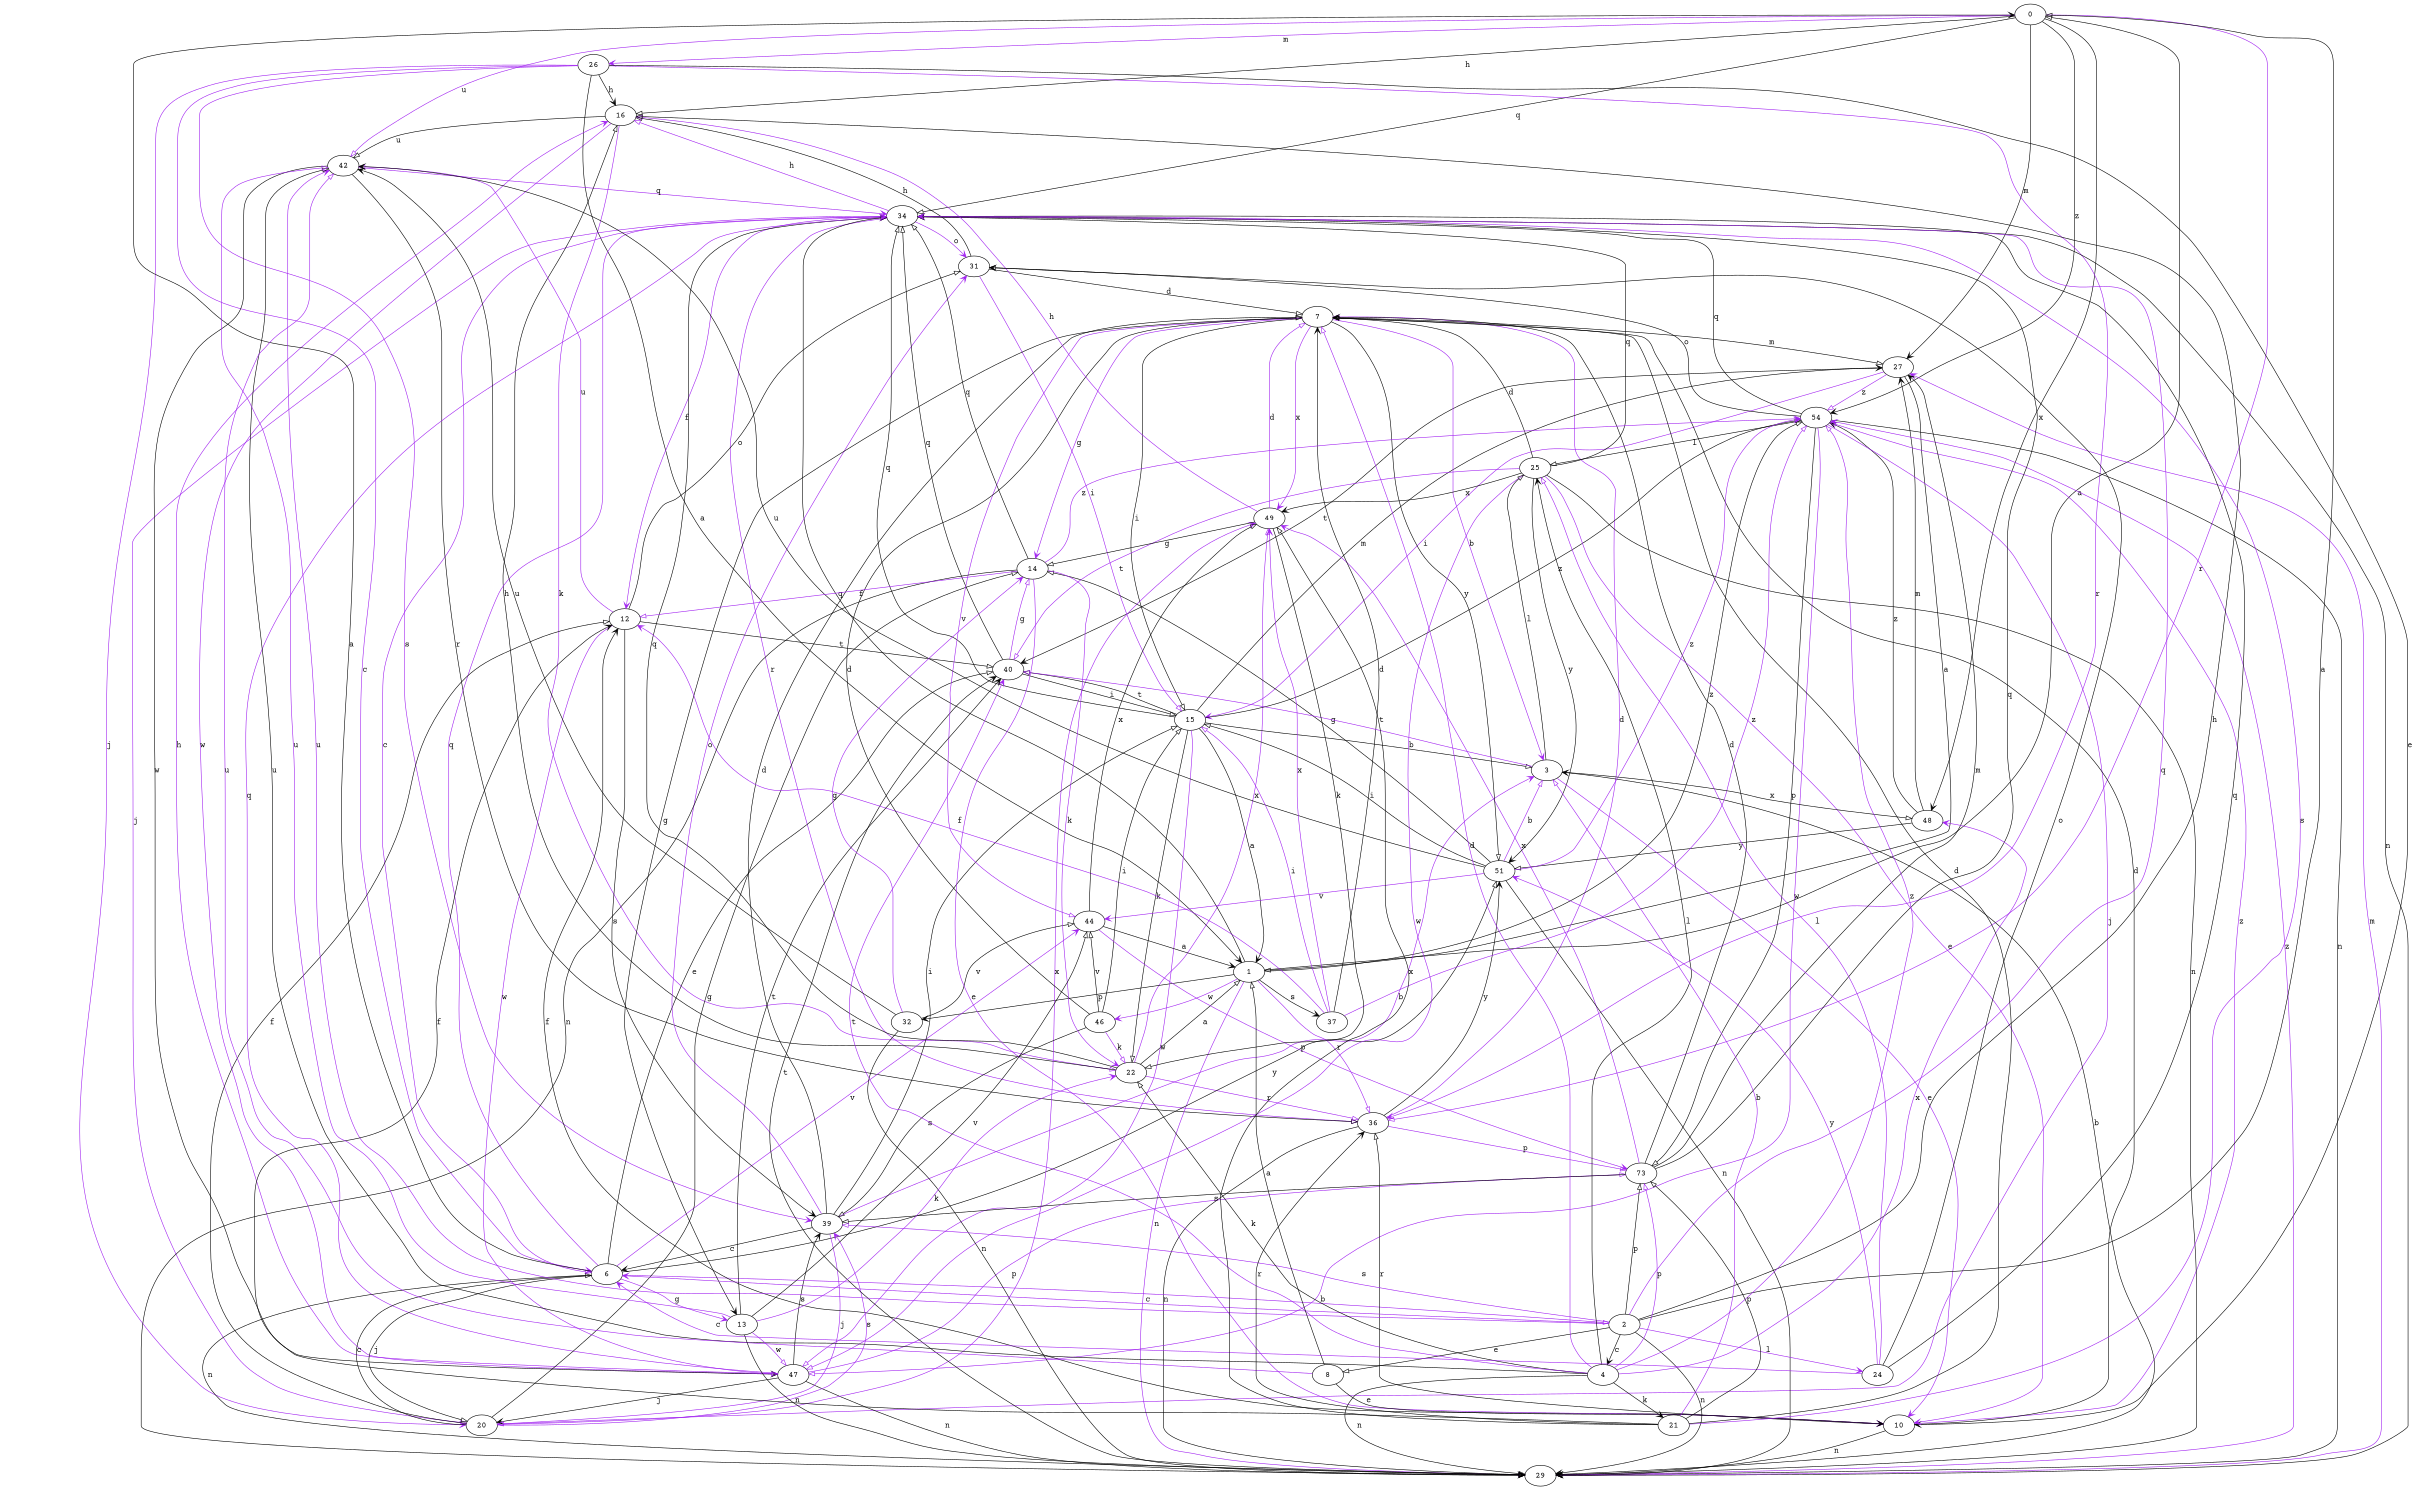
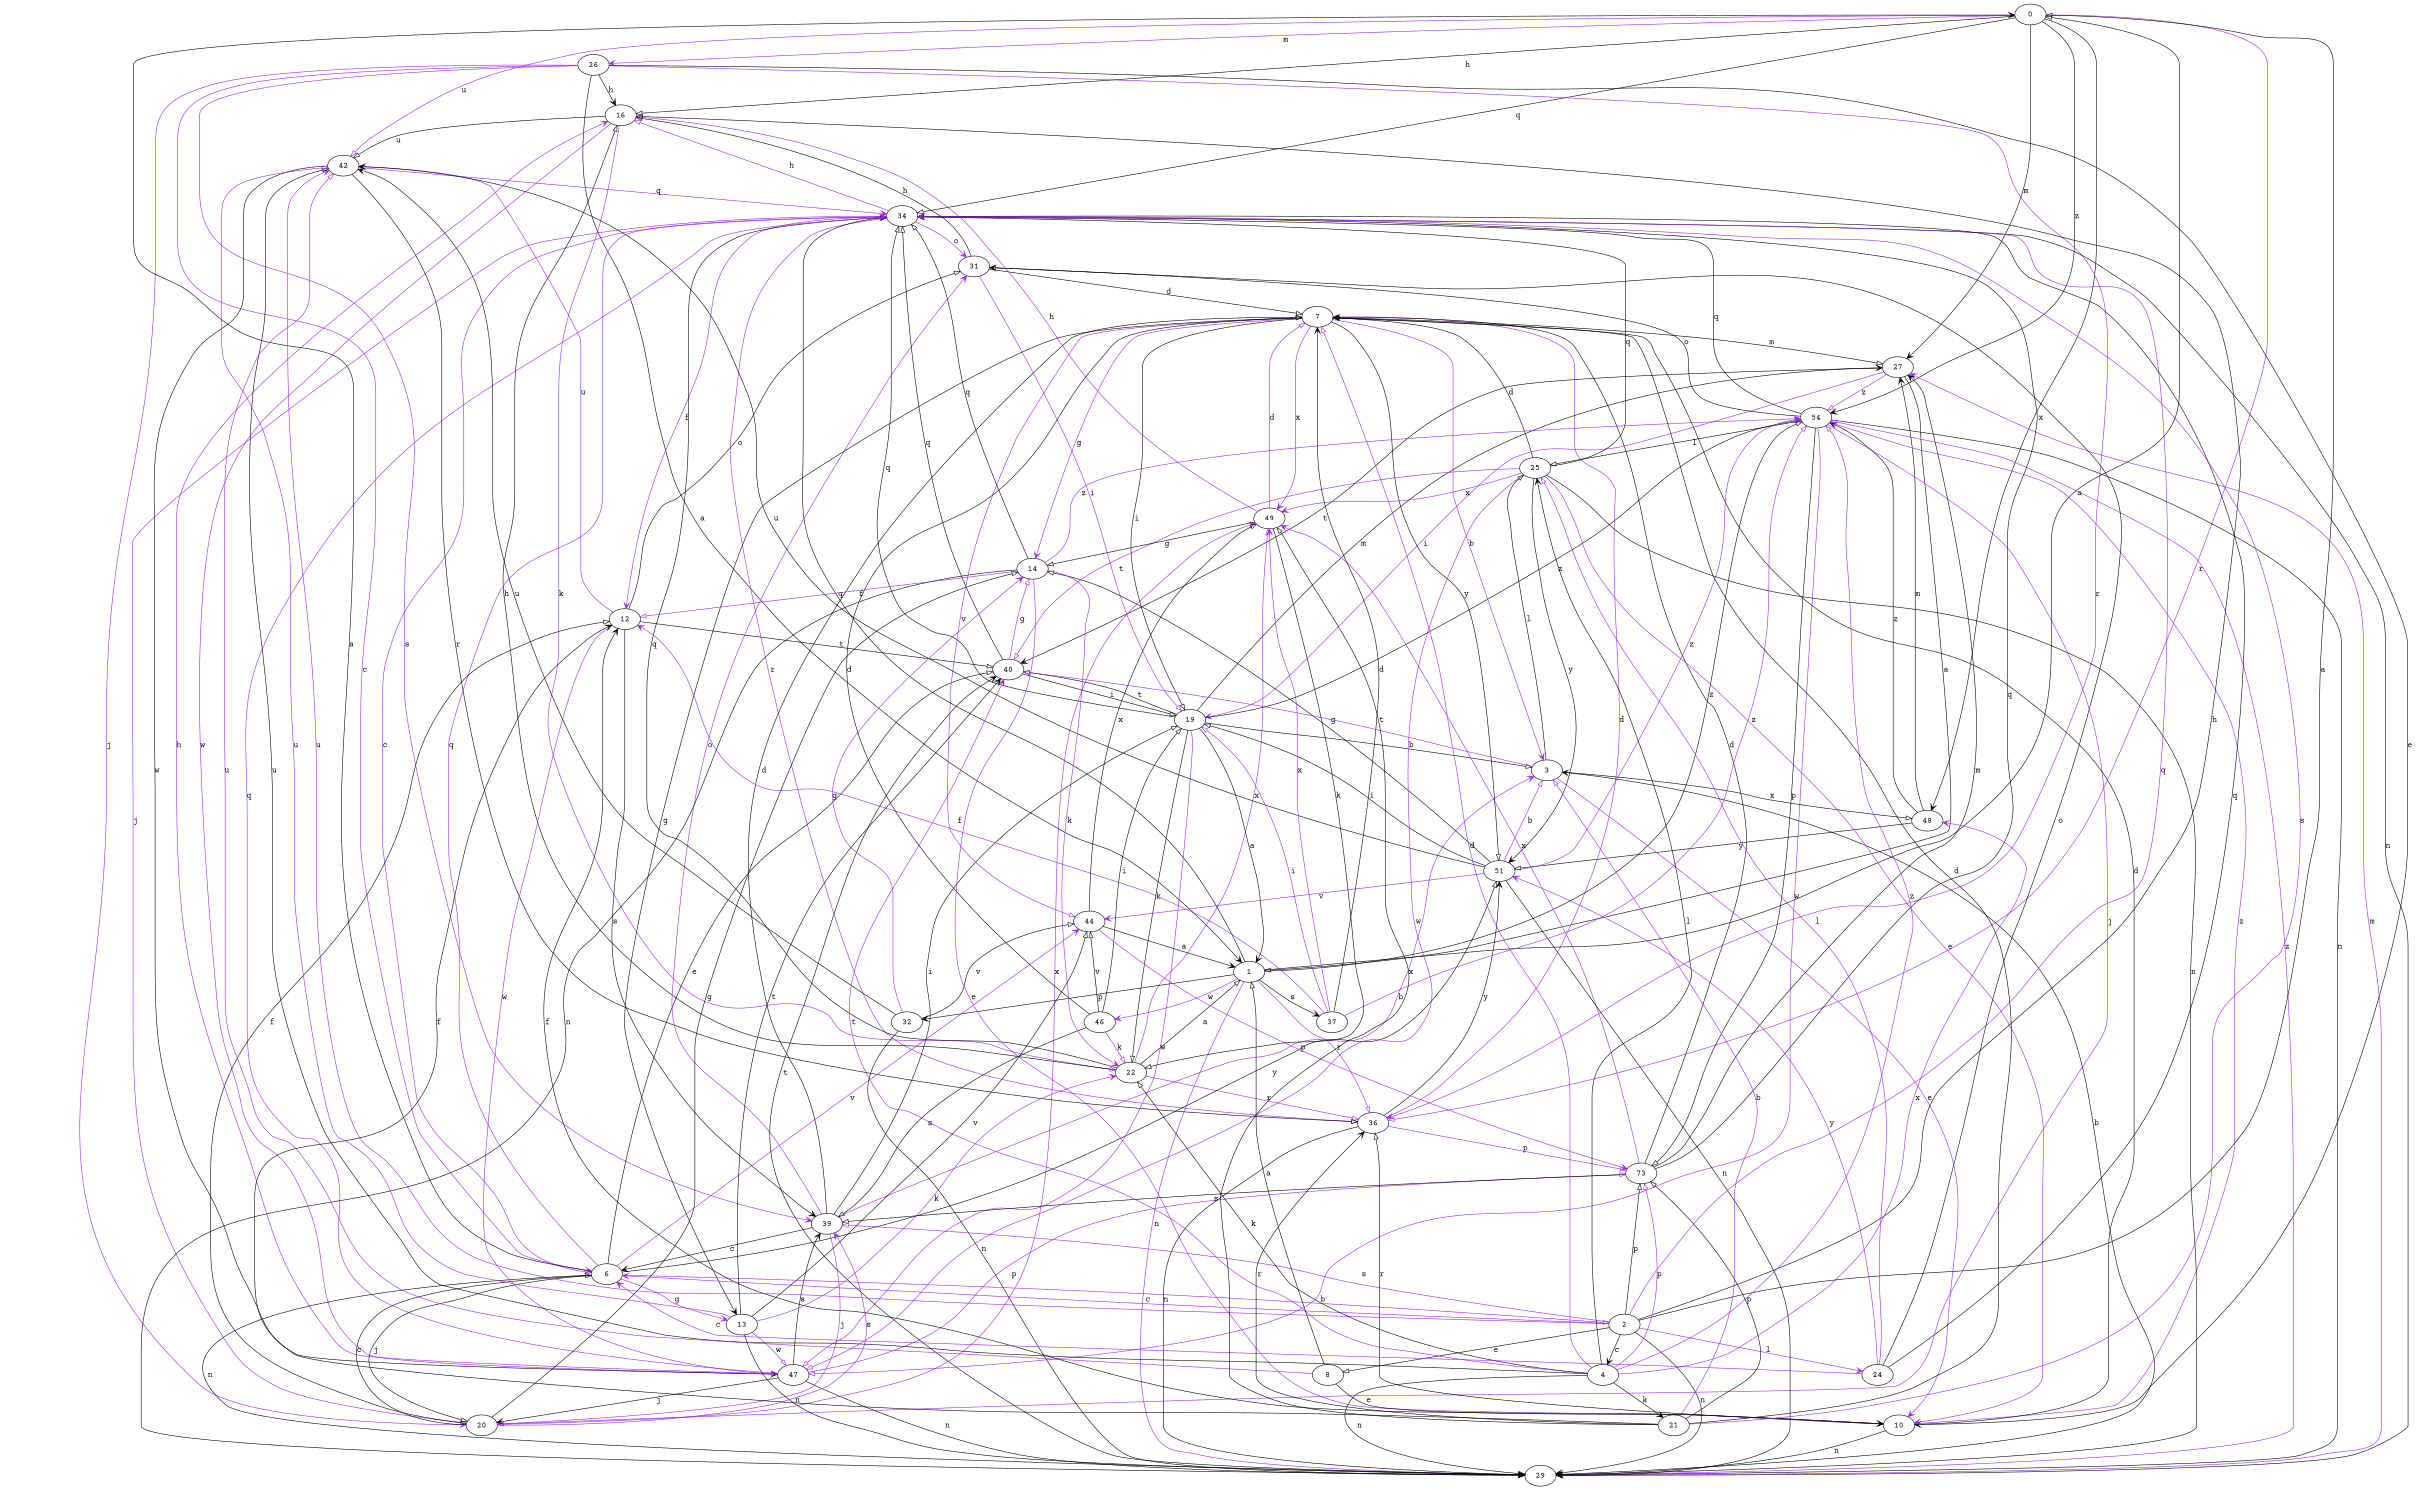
(1417, 499) -> (1417, 499)
(1190, 720) -> (1190, 720)
(2293, 1162) -> (2293, 1162)
